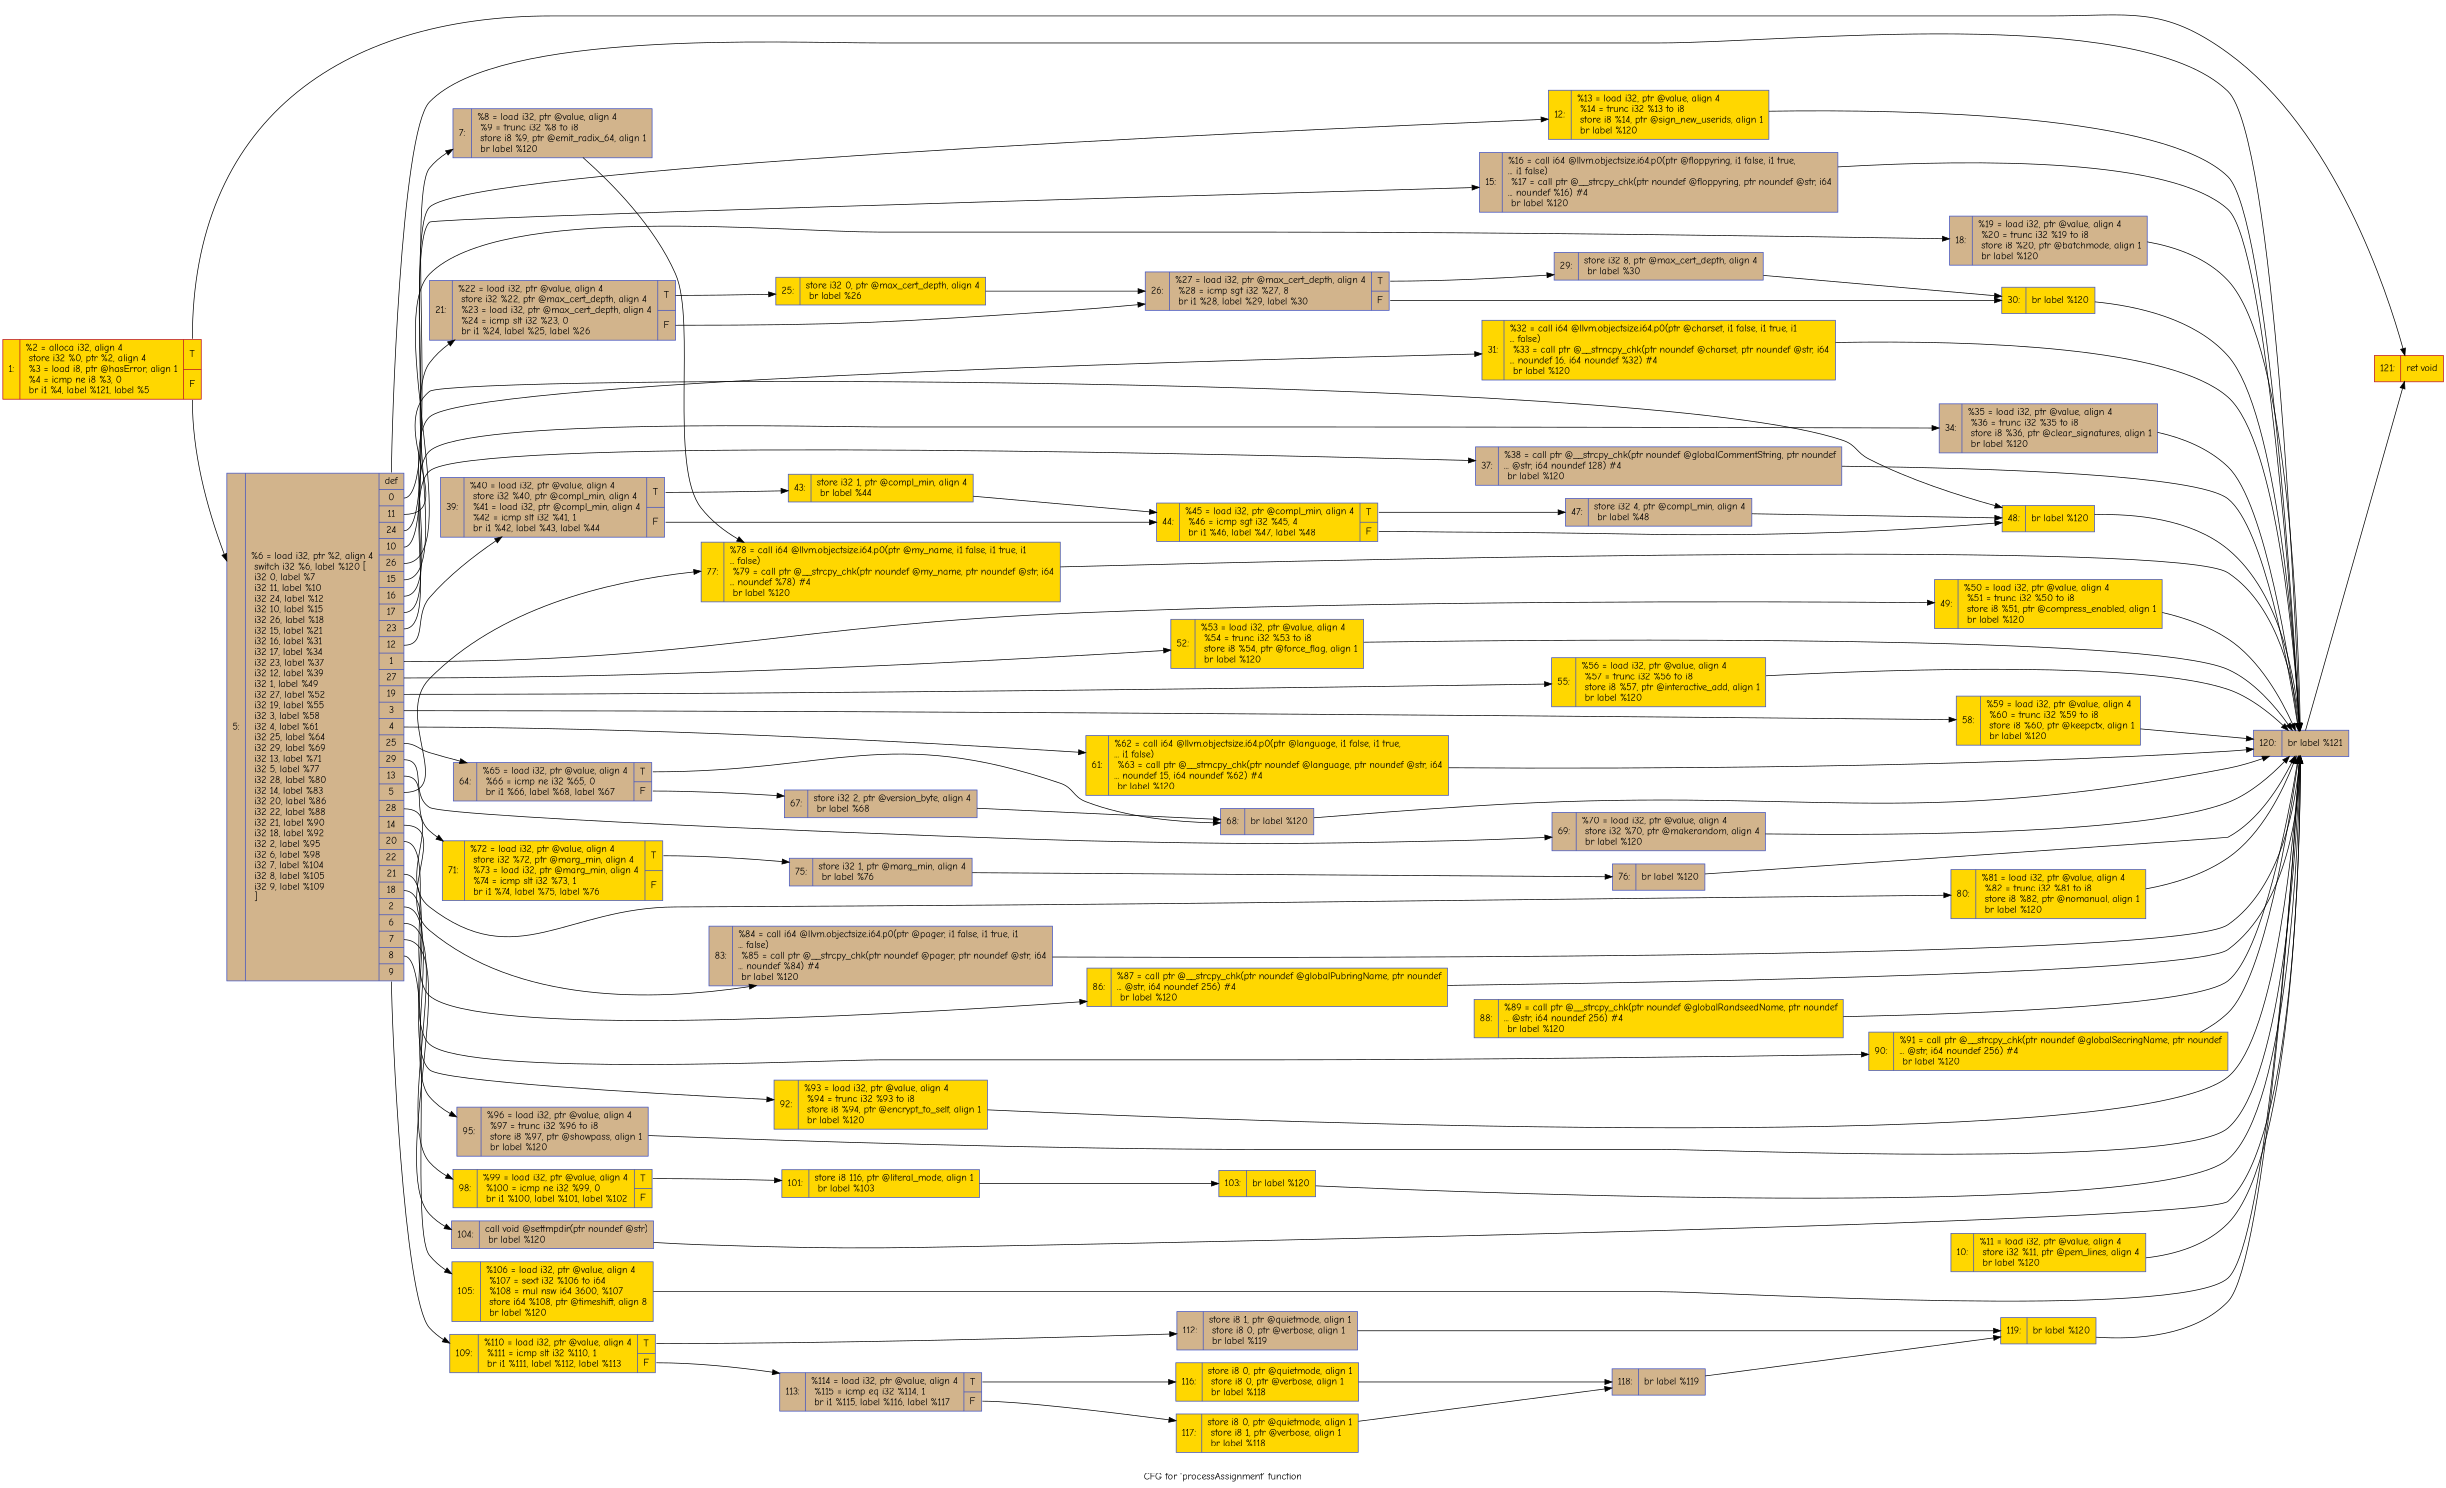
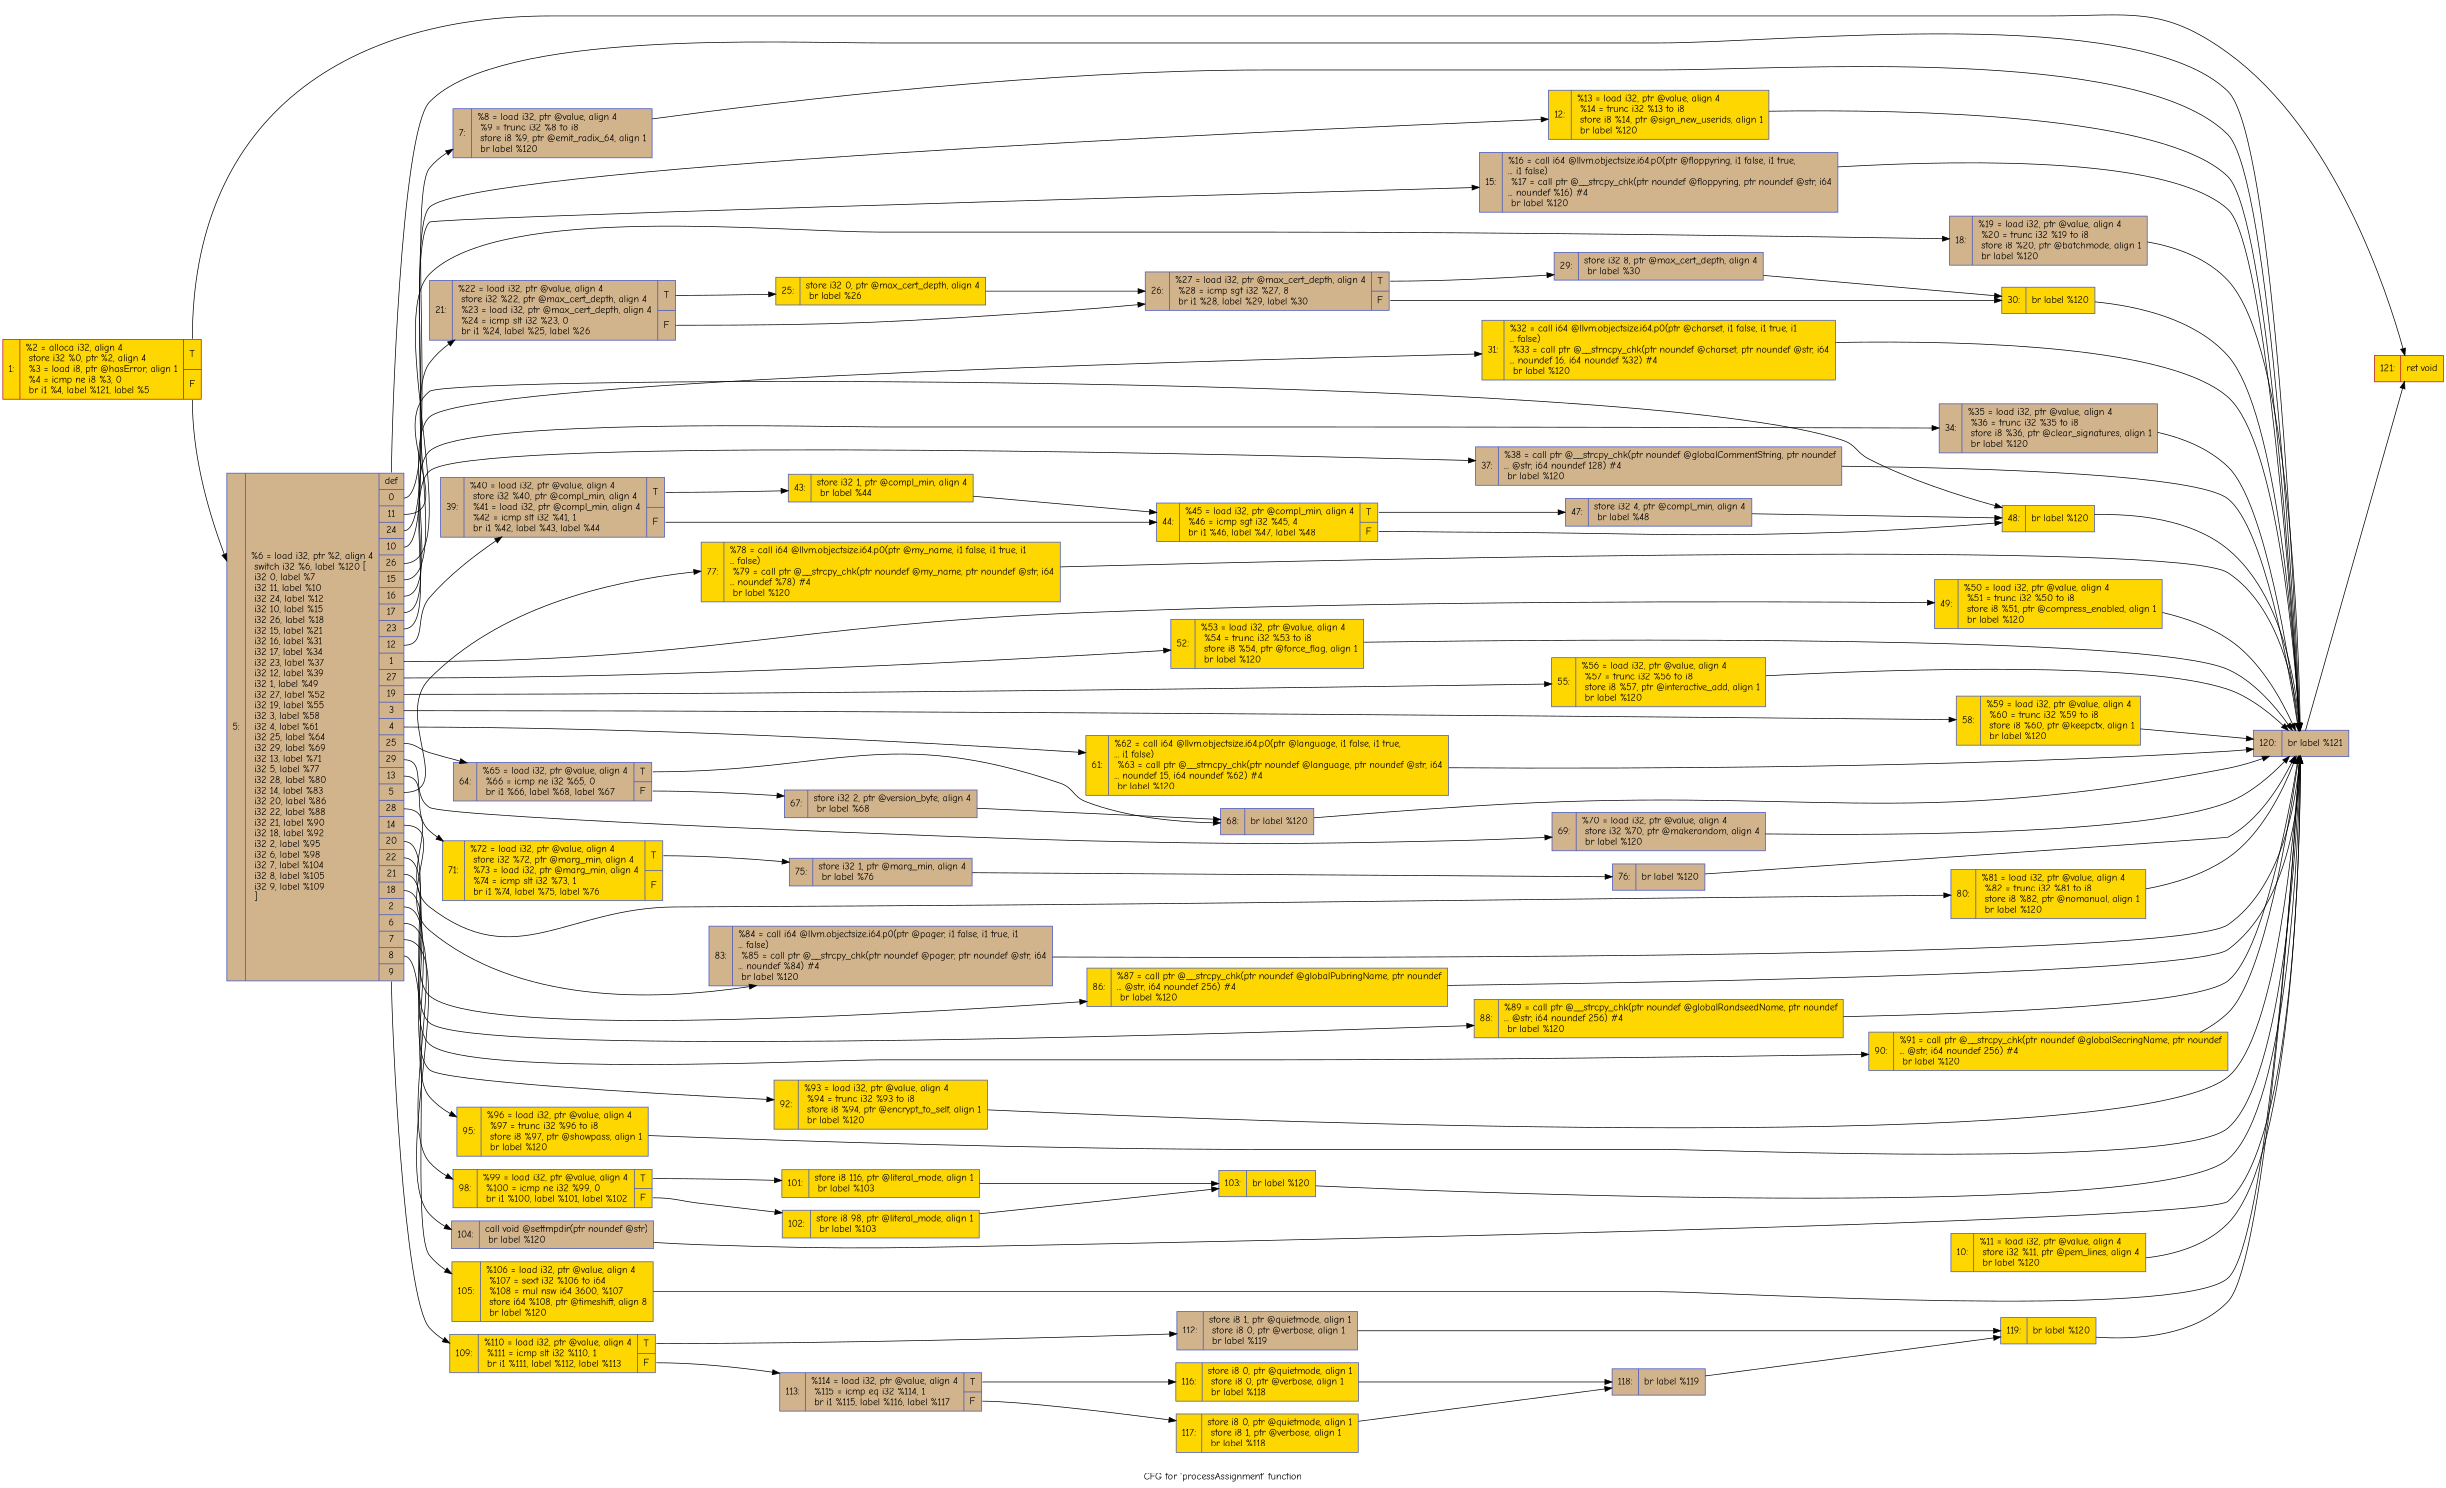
(684, 341) -> (1743, 68)
none -> (860, 1041)
(553, 1132) -> (553, 1132)
none -> (881, 1224)
